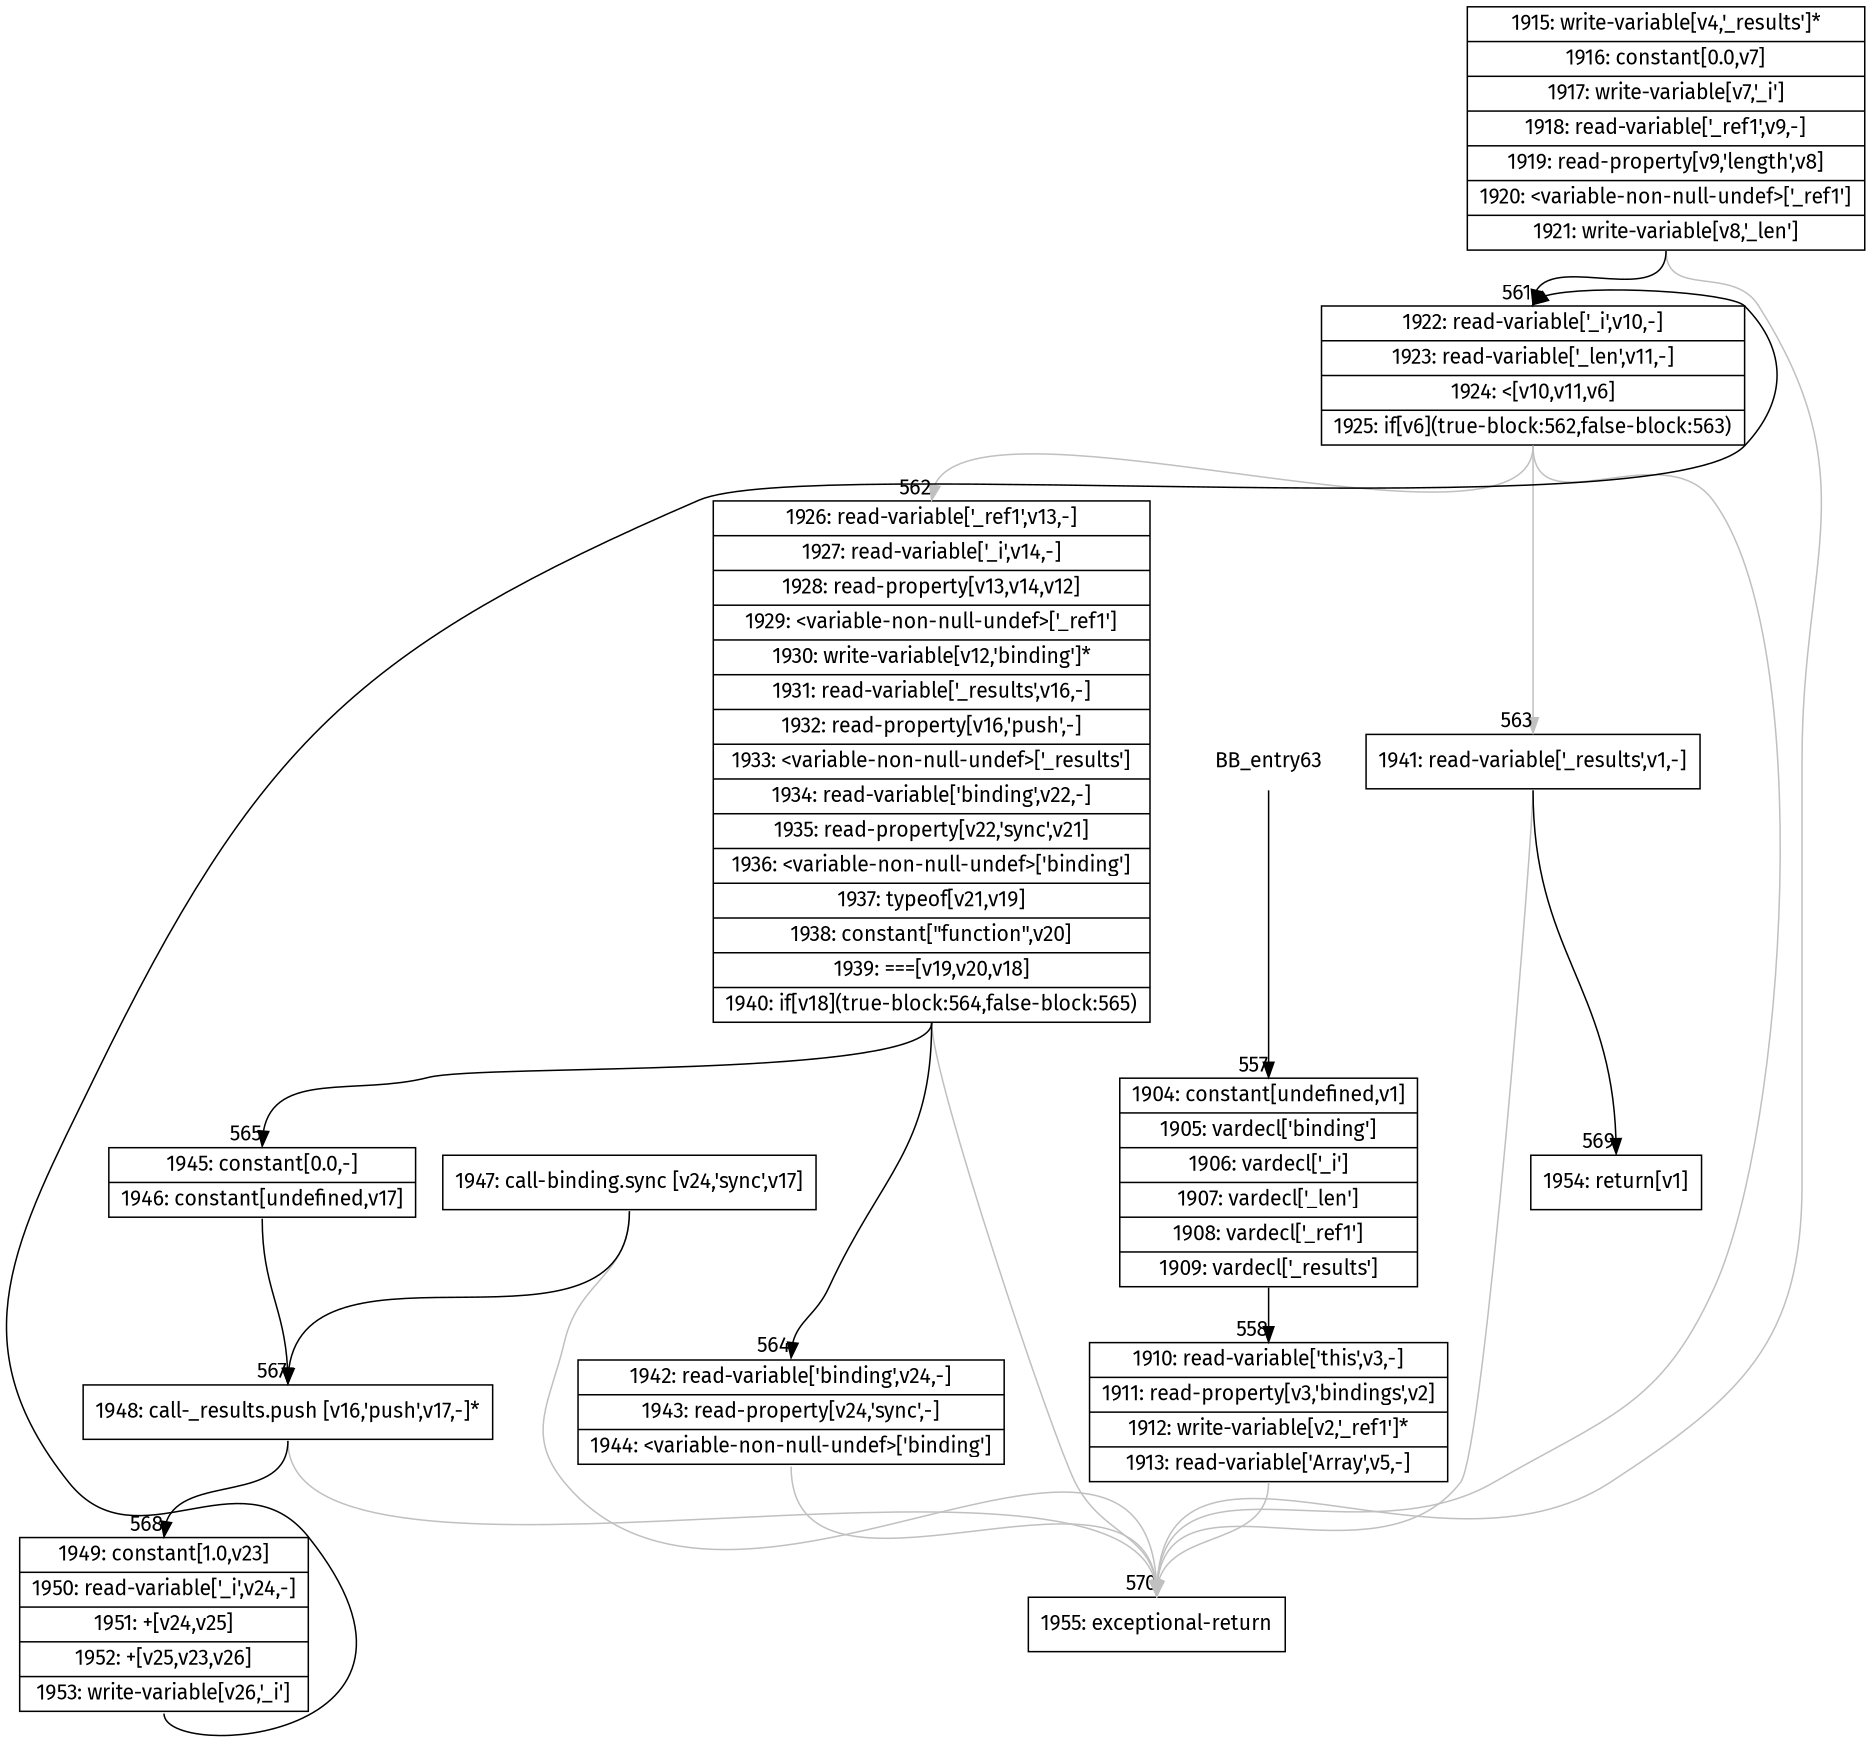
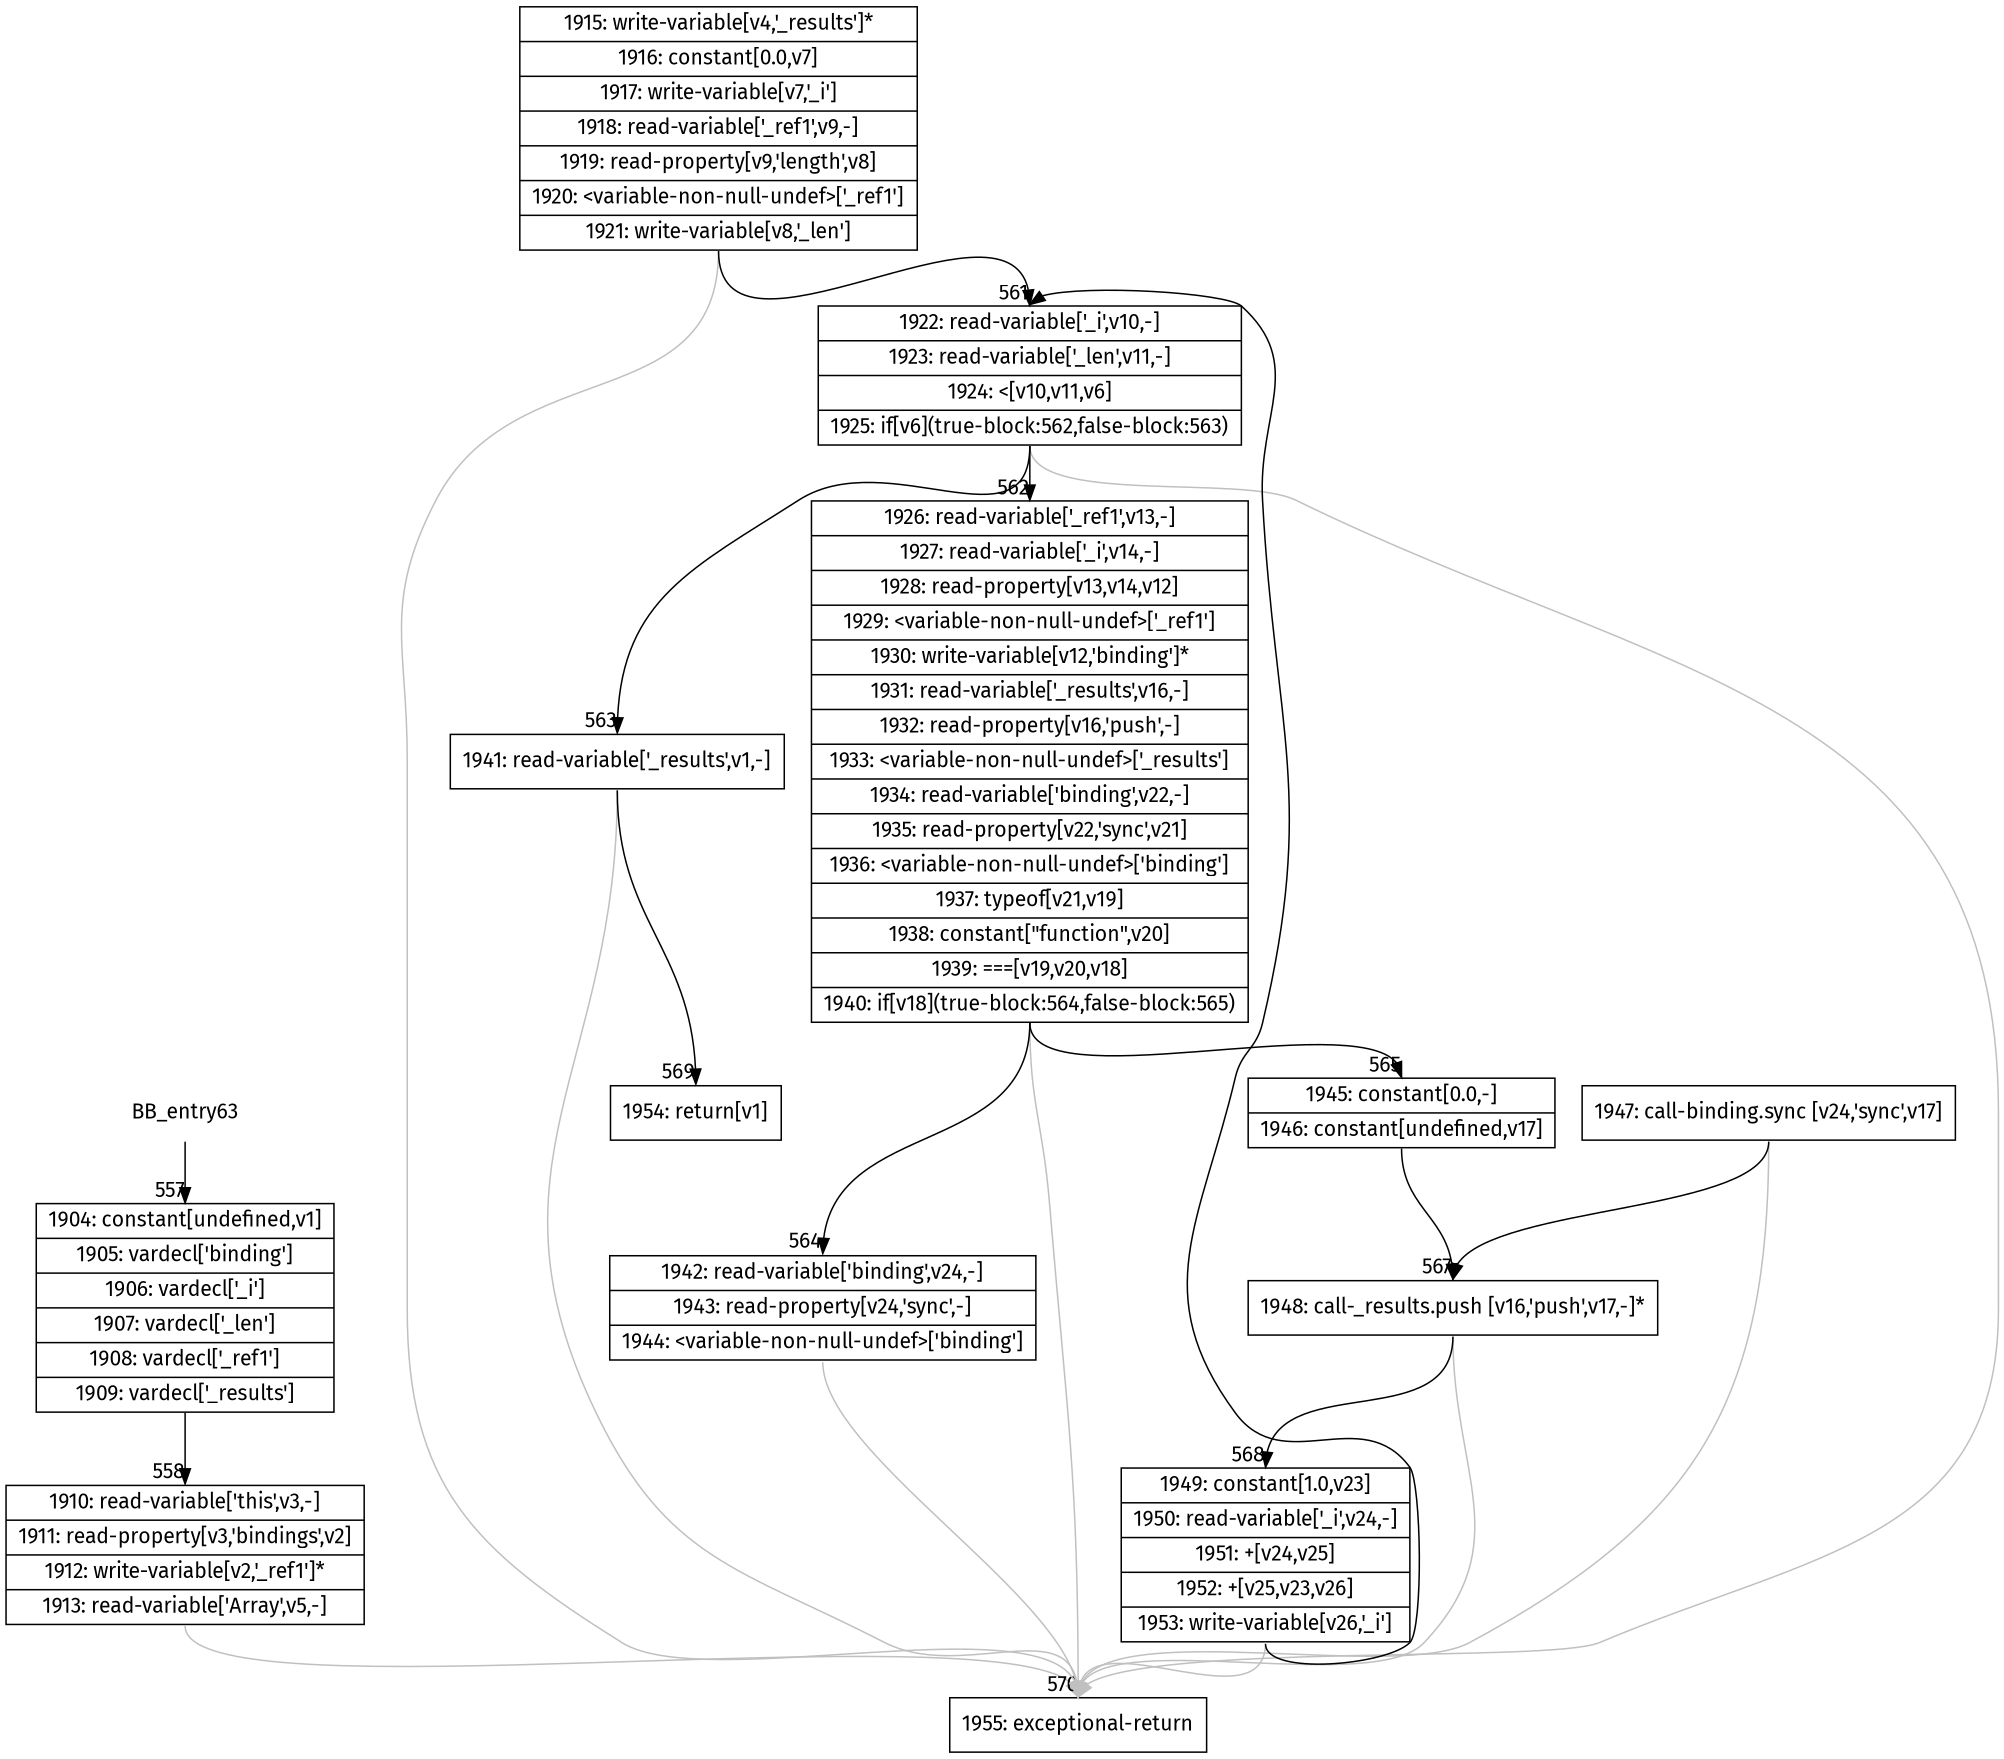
(1240, 474) -> (1030, 465)
(1533, 582) -> (785, 509)
none -> (1190, 1673)
